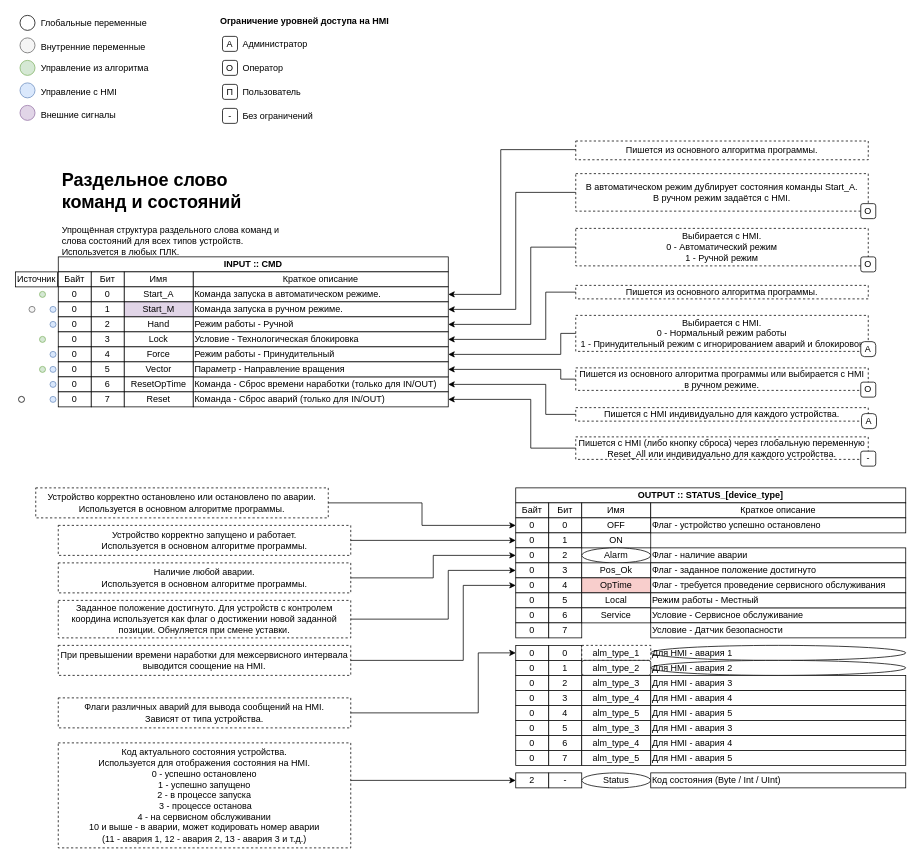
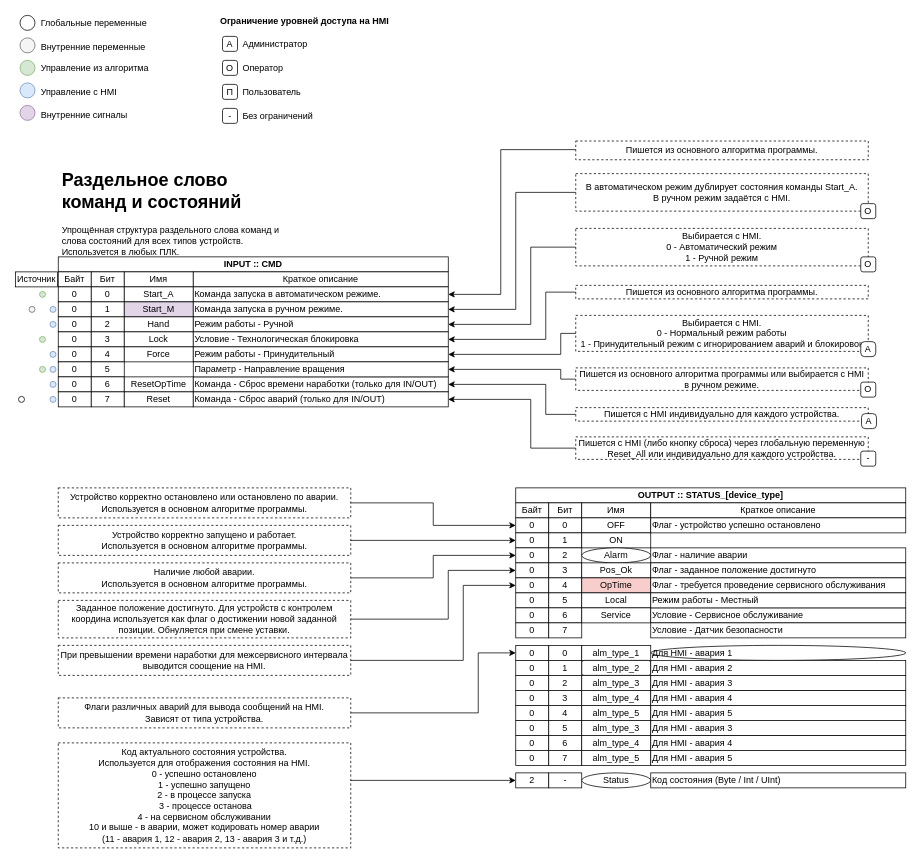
(78, 115) -> (85, 115)
(159, 369) -> none
(182, 503) -> (204, 503)
(616, 653) -> (616, 653)
(778, 668) -> (778, 668)
